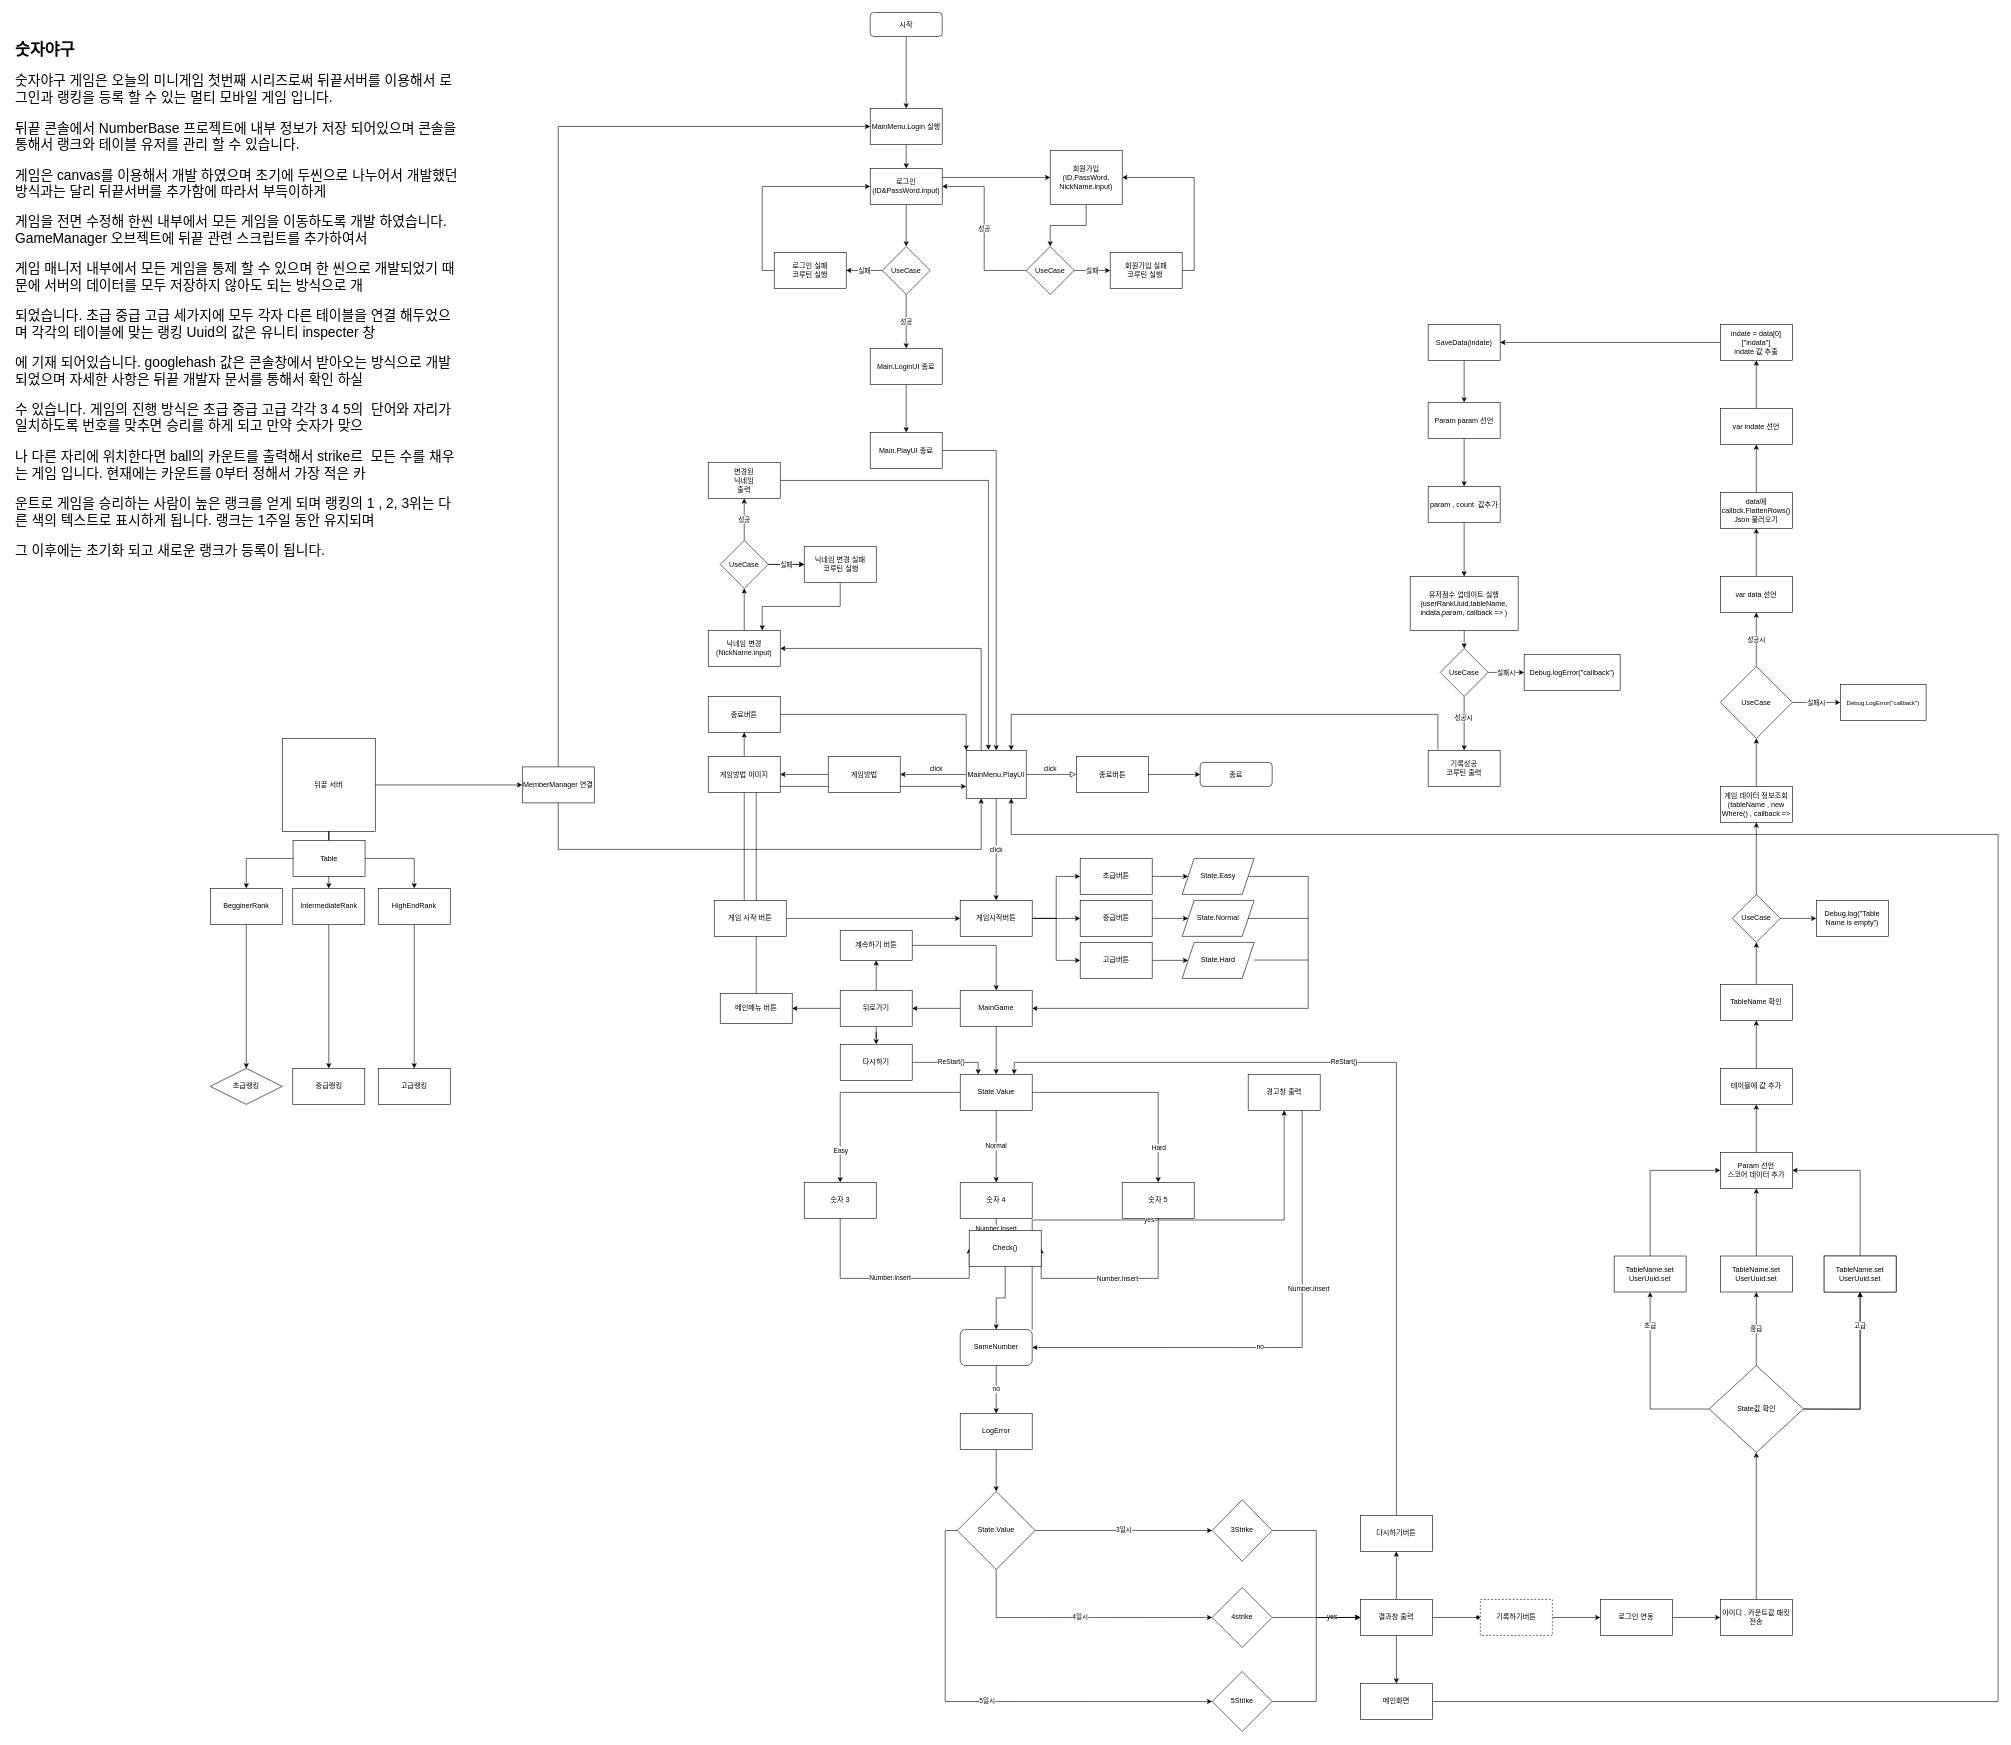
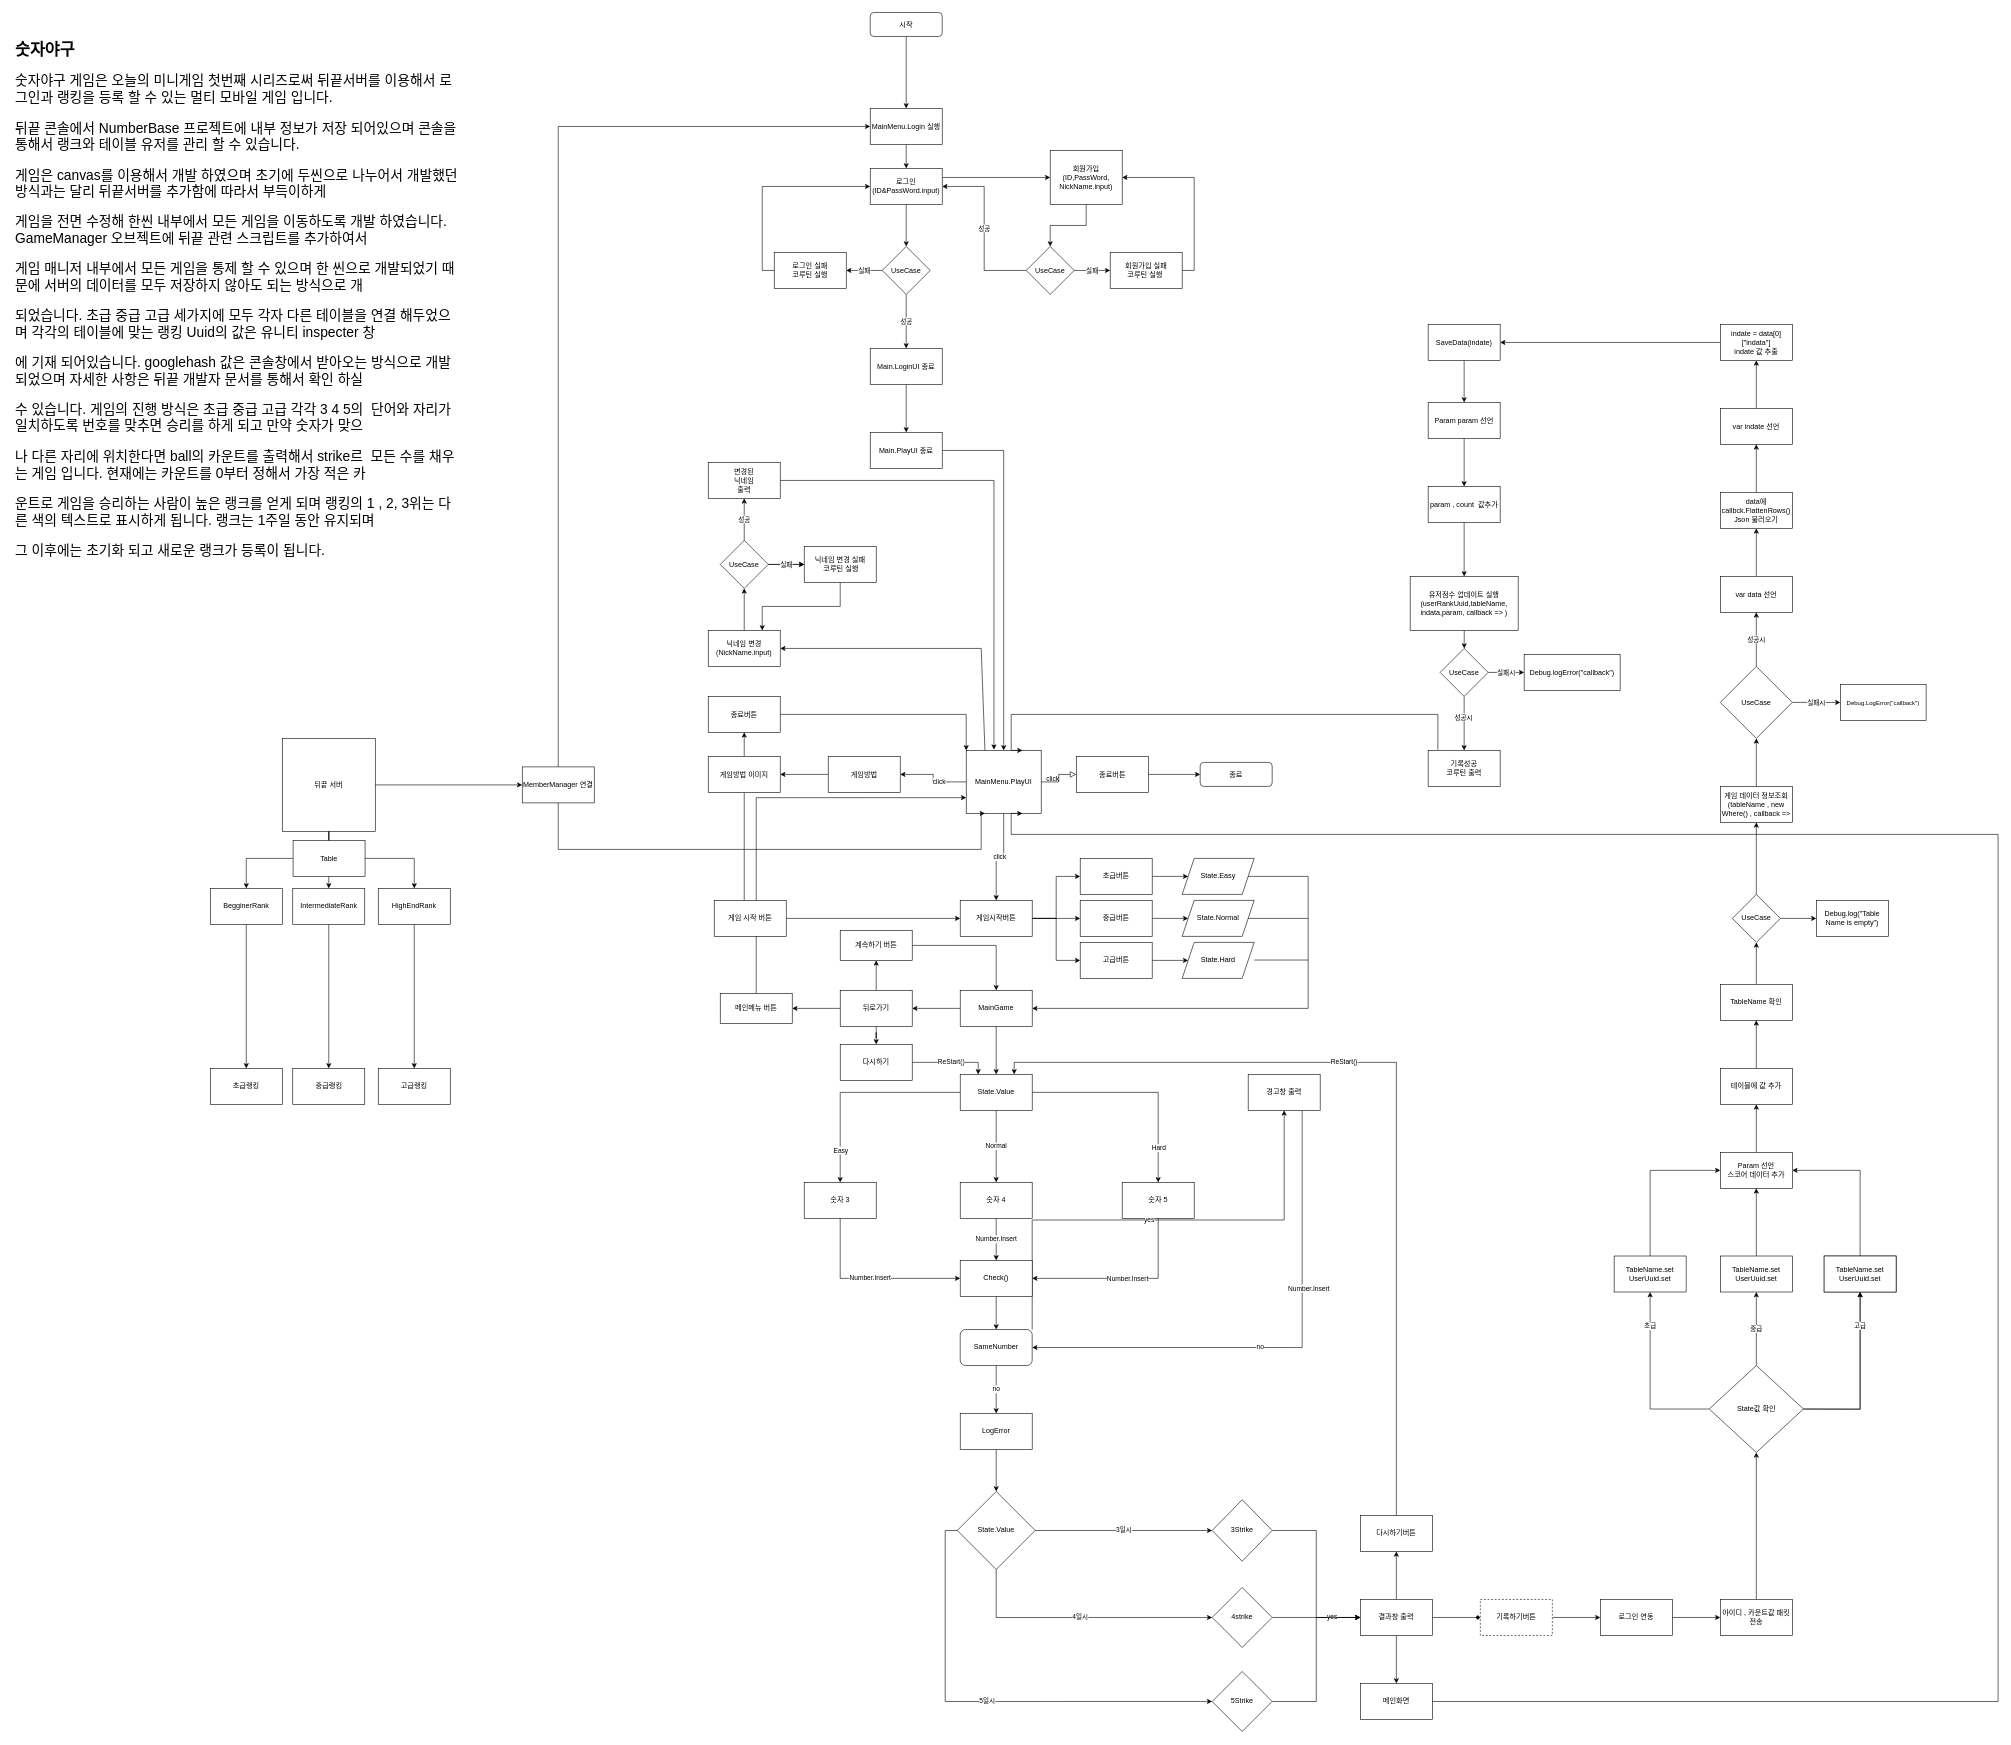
(996, 774) -> (1004, 782)
(246, 1086) -> (246, 1086)
(1005, 1248) -> (996, 1278)
